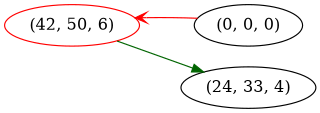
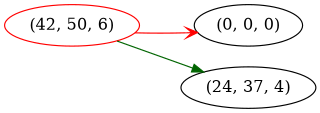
(172, 18) -> (160, 33)
(248, 88) -> (248, 88)
